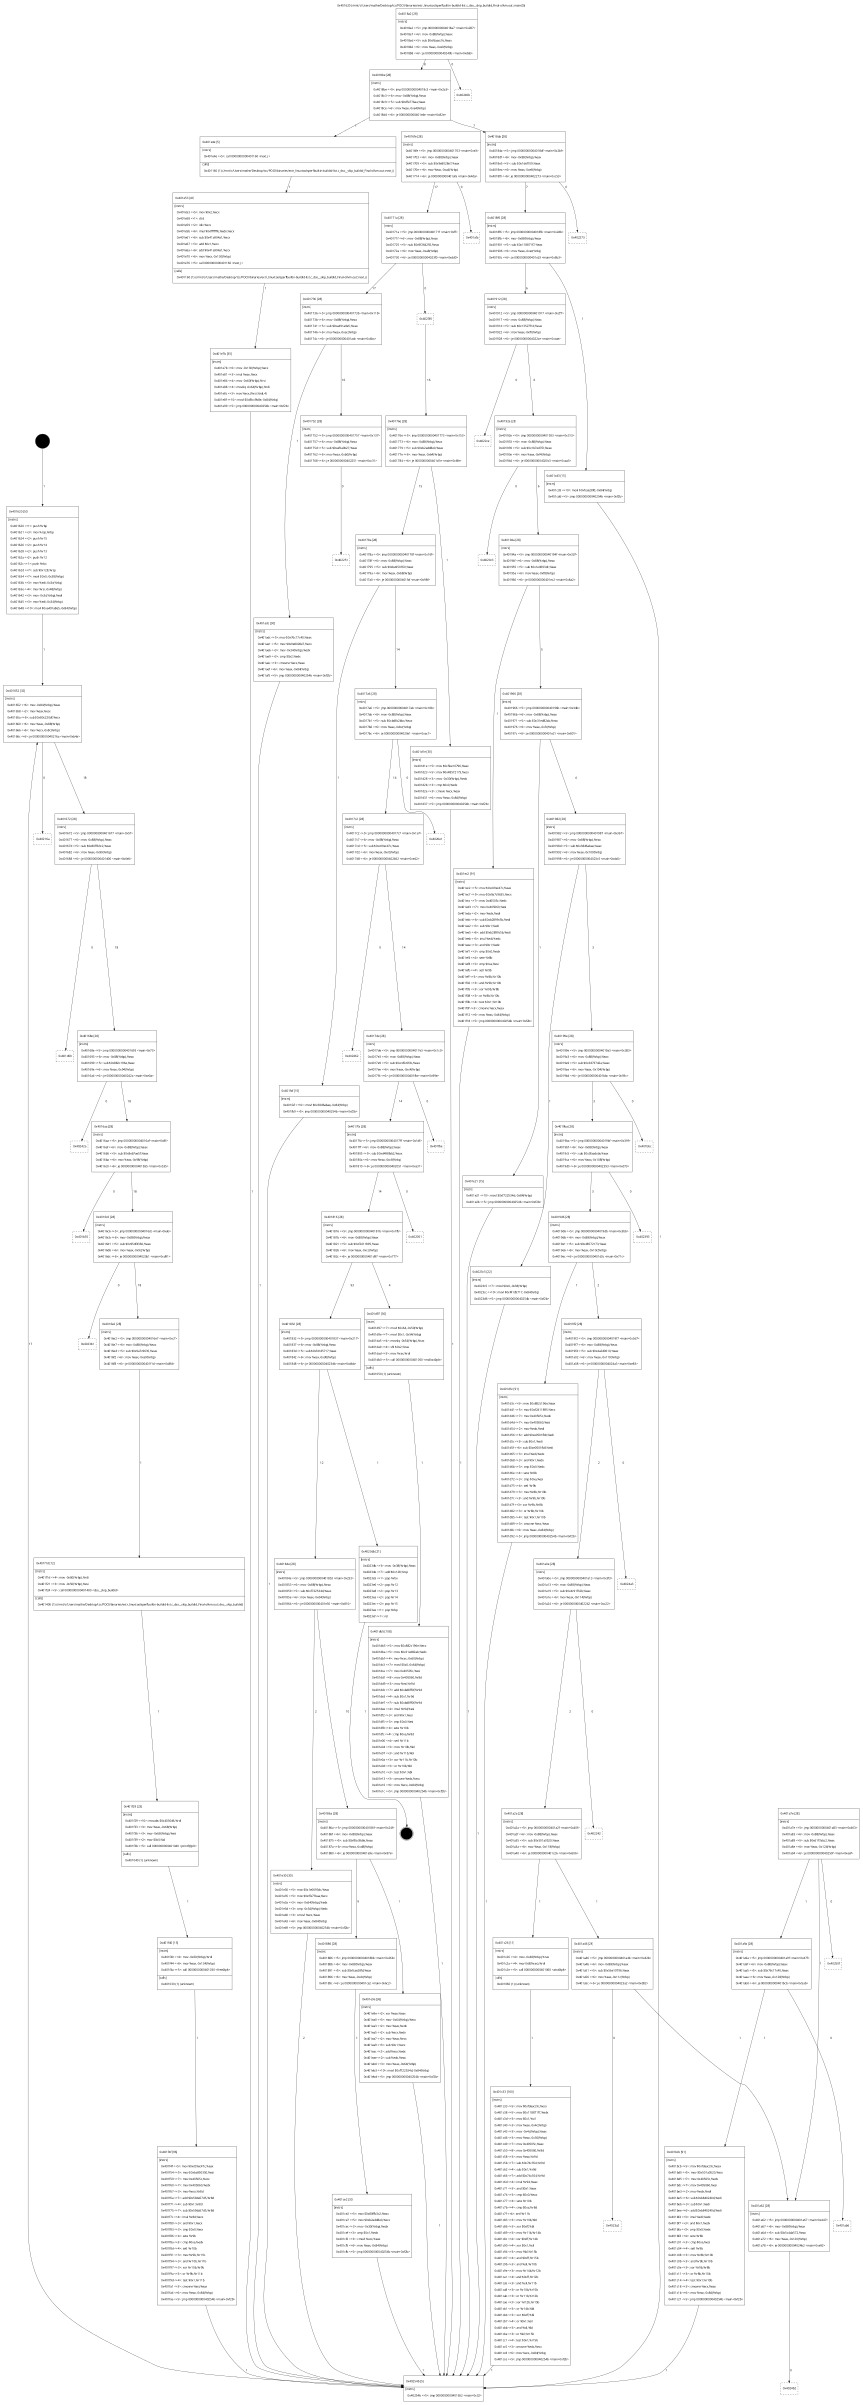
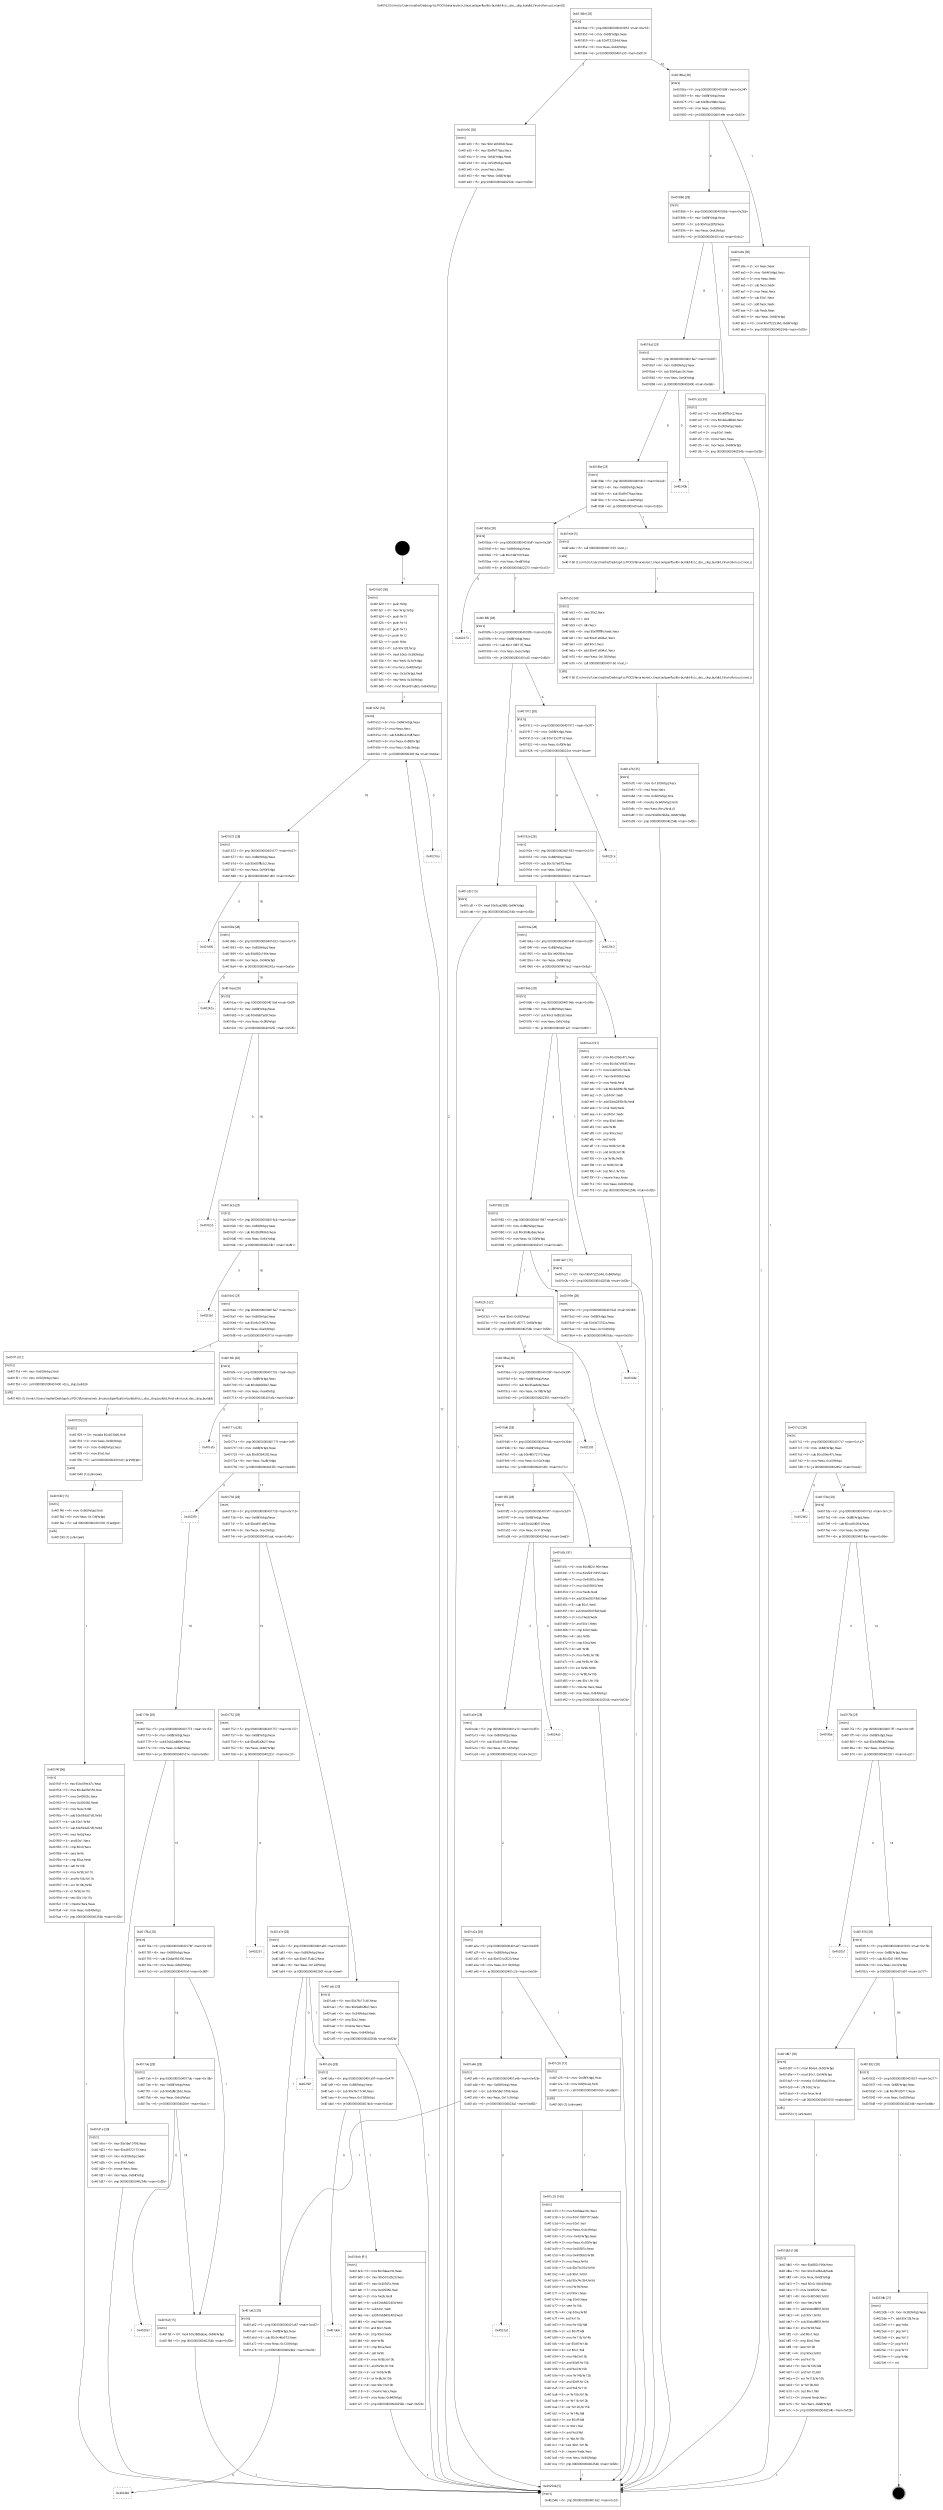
none -> (694, 290)
(389, 775) -> (185, 2211)
(592, 1100) -> (522, 1343)
none -> (258, 1346)
(317, 1463) -> none
(594, 1834) -> none
